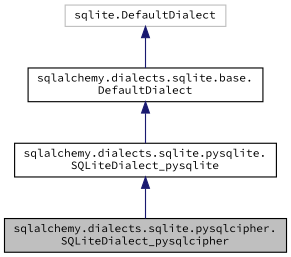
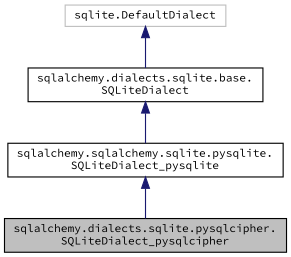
(146, 85) -> (146, 85)
(146, 160) -> (146, 160)
